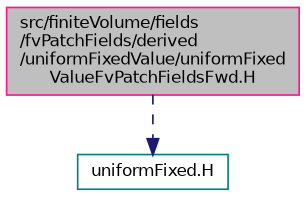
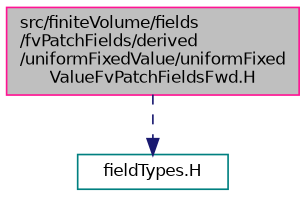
(153, 172) -> (153, 172)
